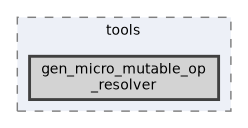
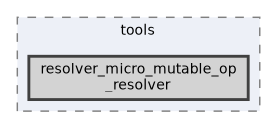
(124, 78) -> (139, 78)
